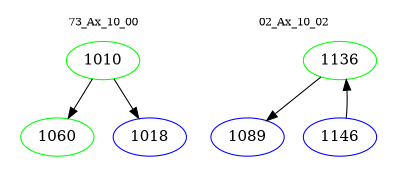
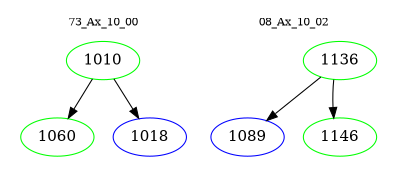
(294, 23) -> (294, 23)
(347, 104) -> (333, 93)
(340, 137) -> (340, 137)
